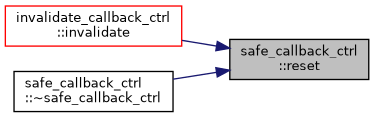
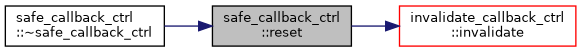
(199, 43) -> (369, 26)
